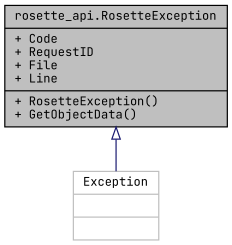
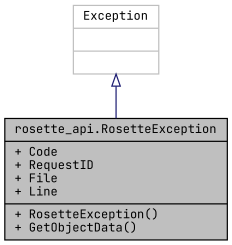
(116, 155) -> (116, 102)
